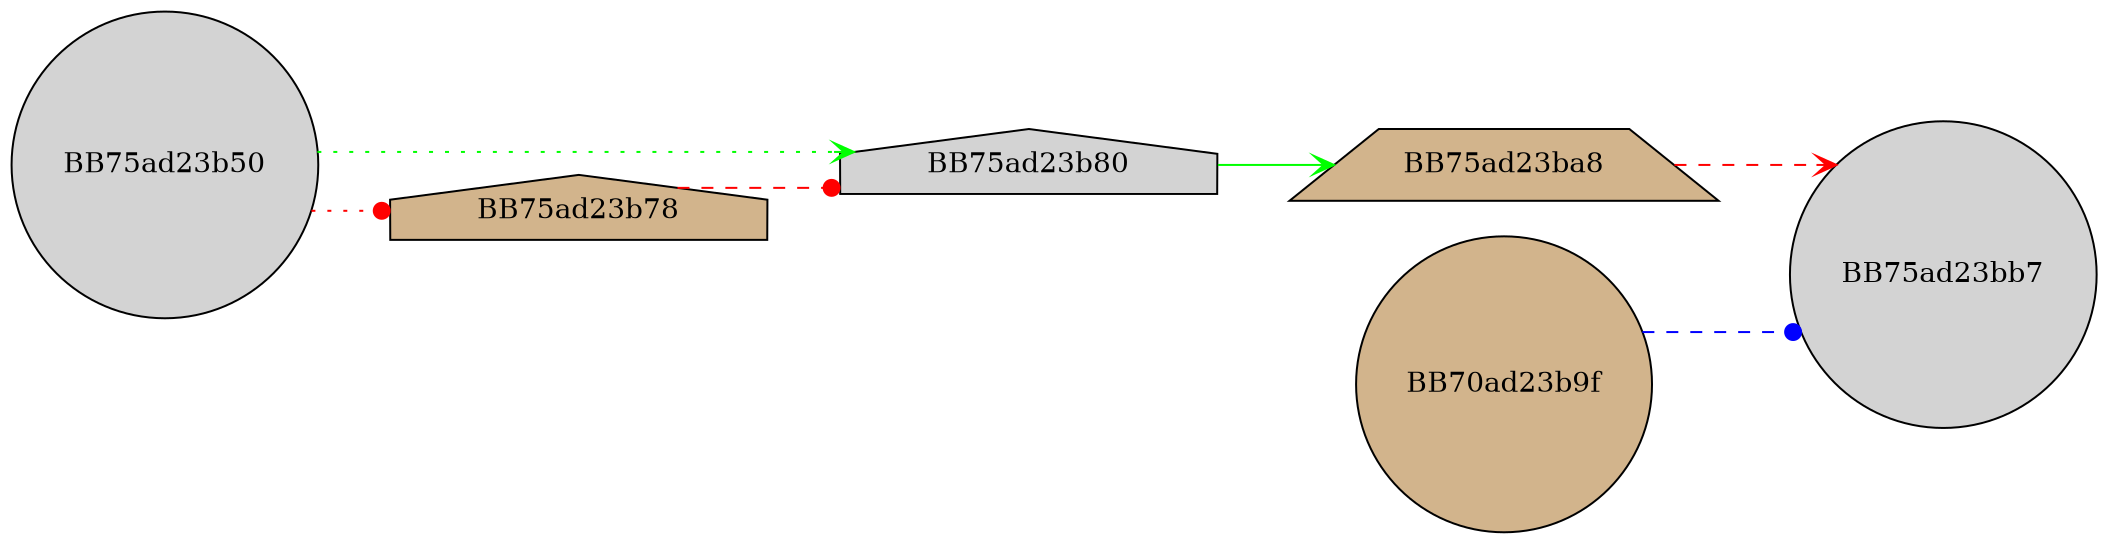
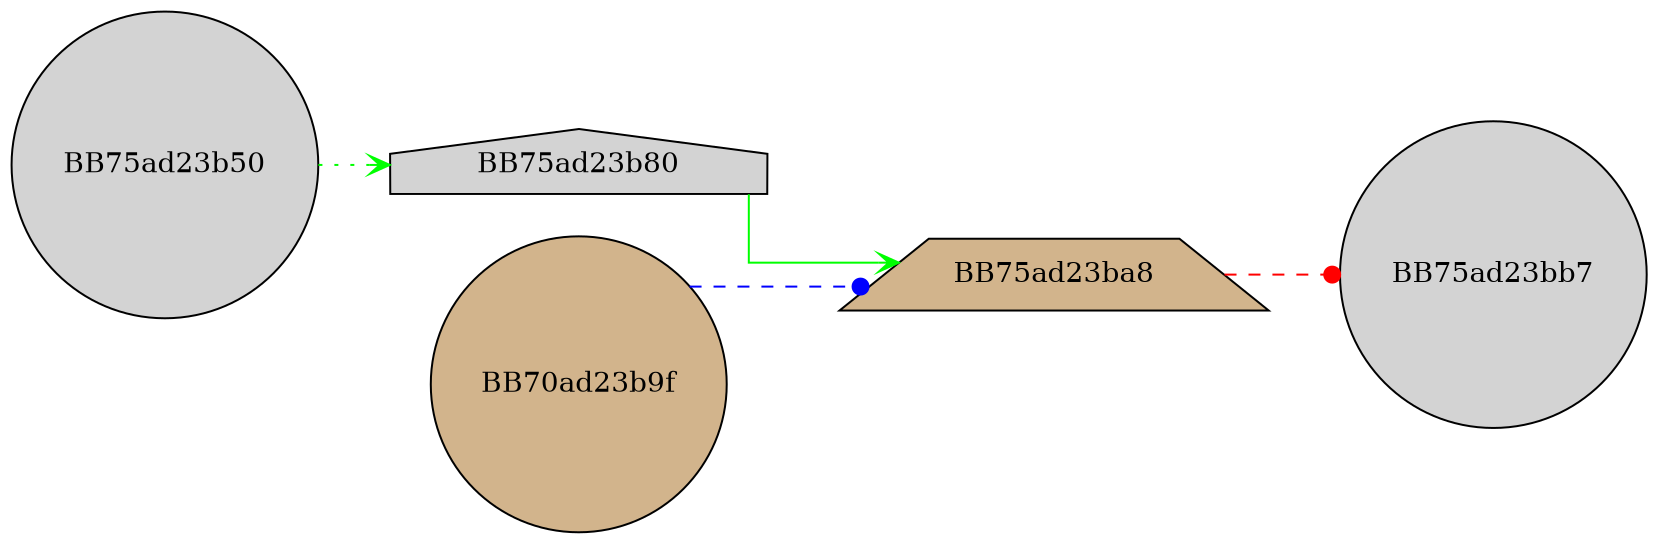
(1745, 165) -> (1274, 275)
(579, 211) -> none
(1714, 332) -> (771, 287)
